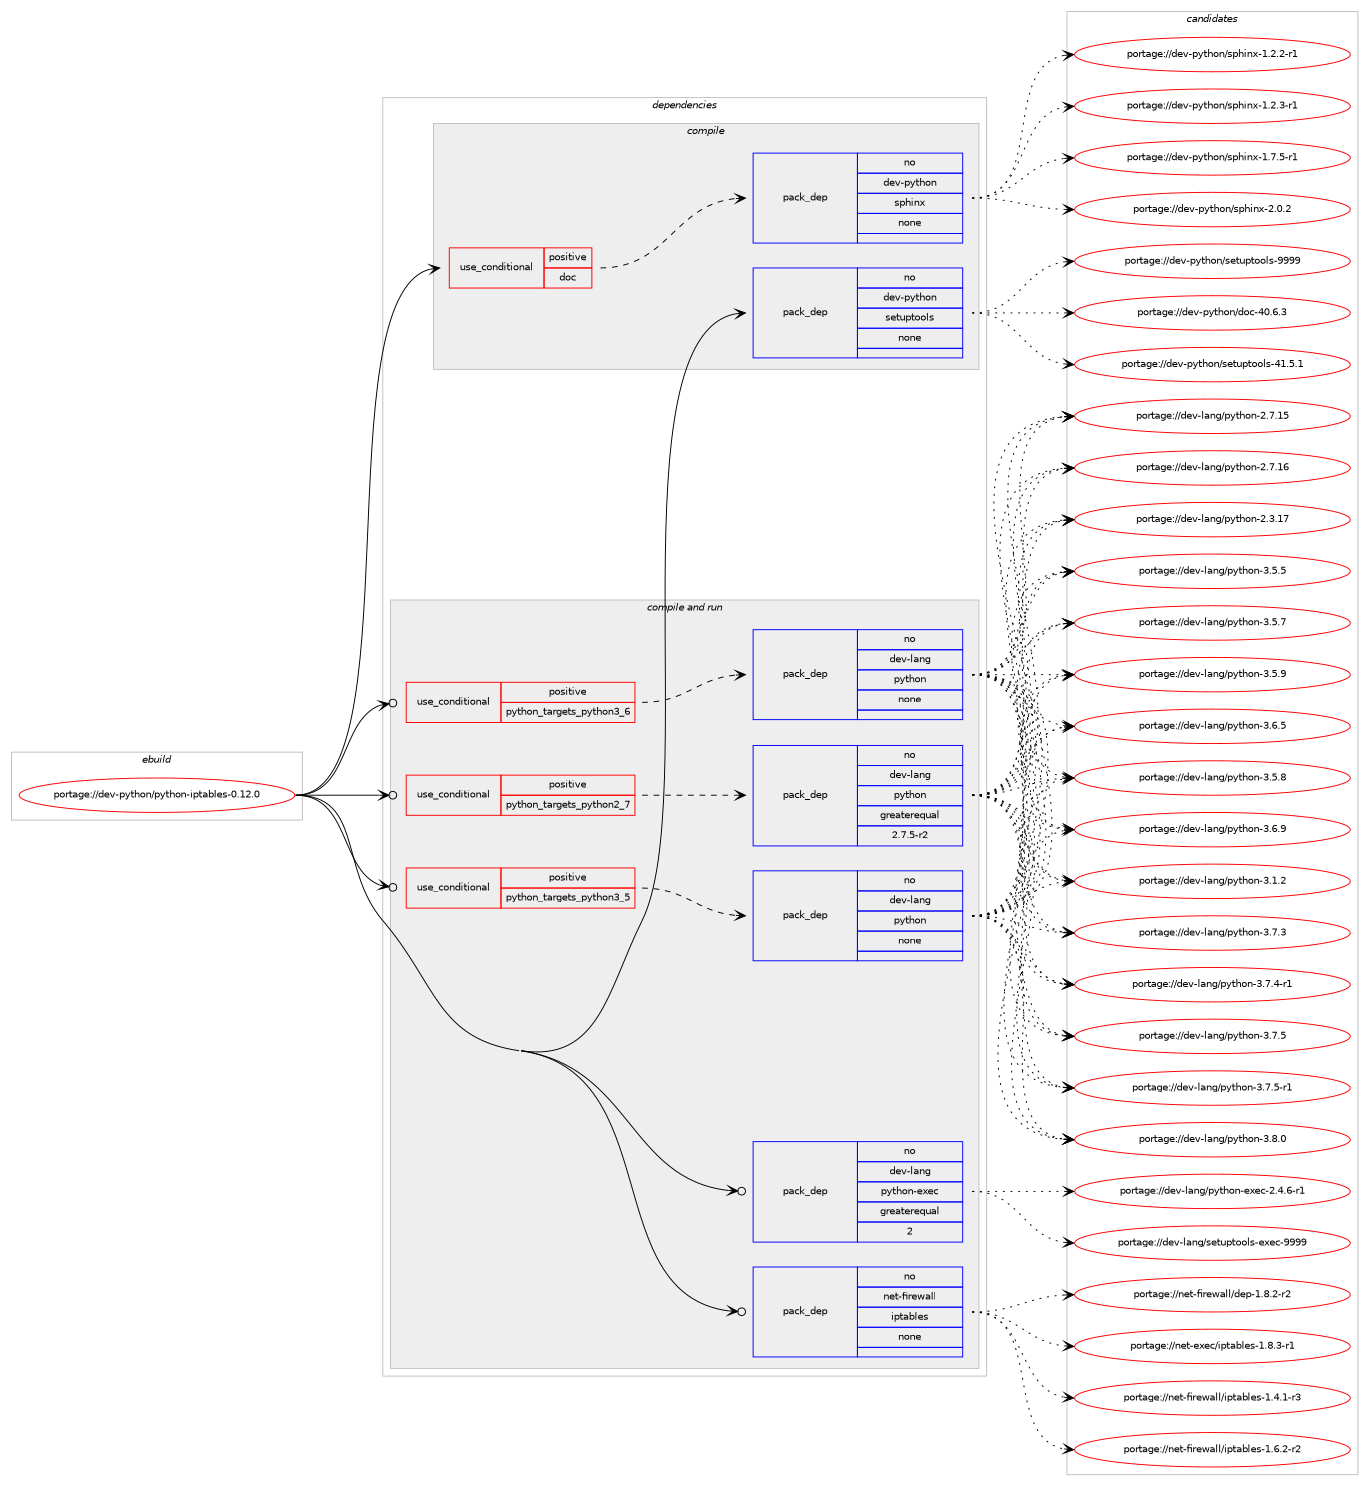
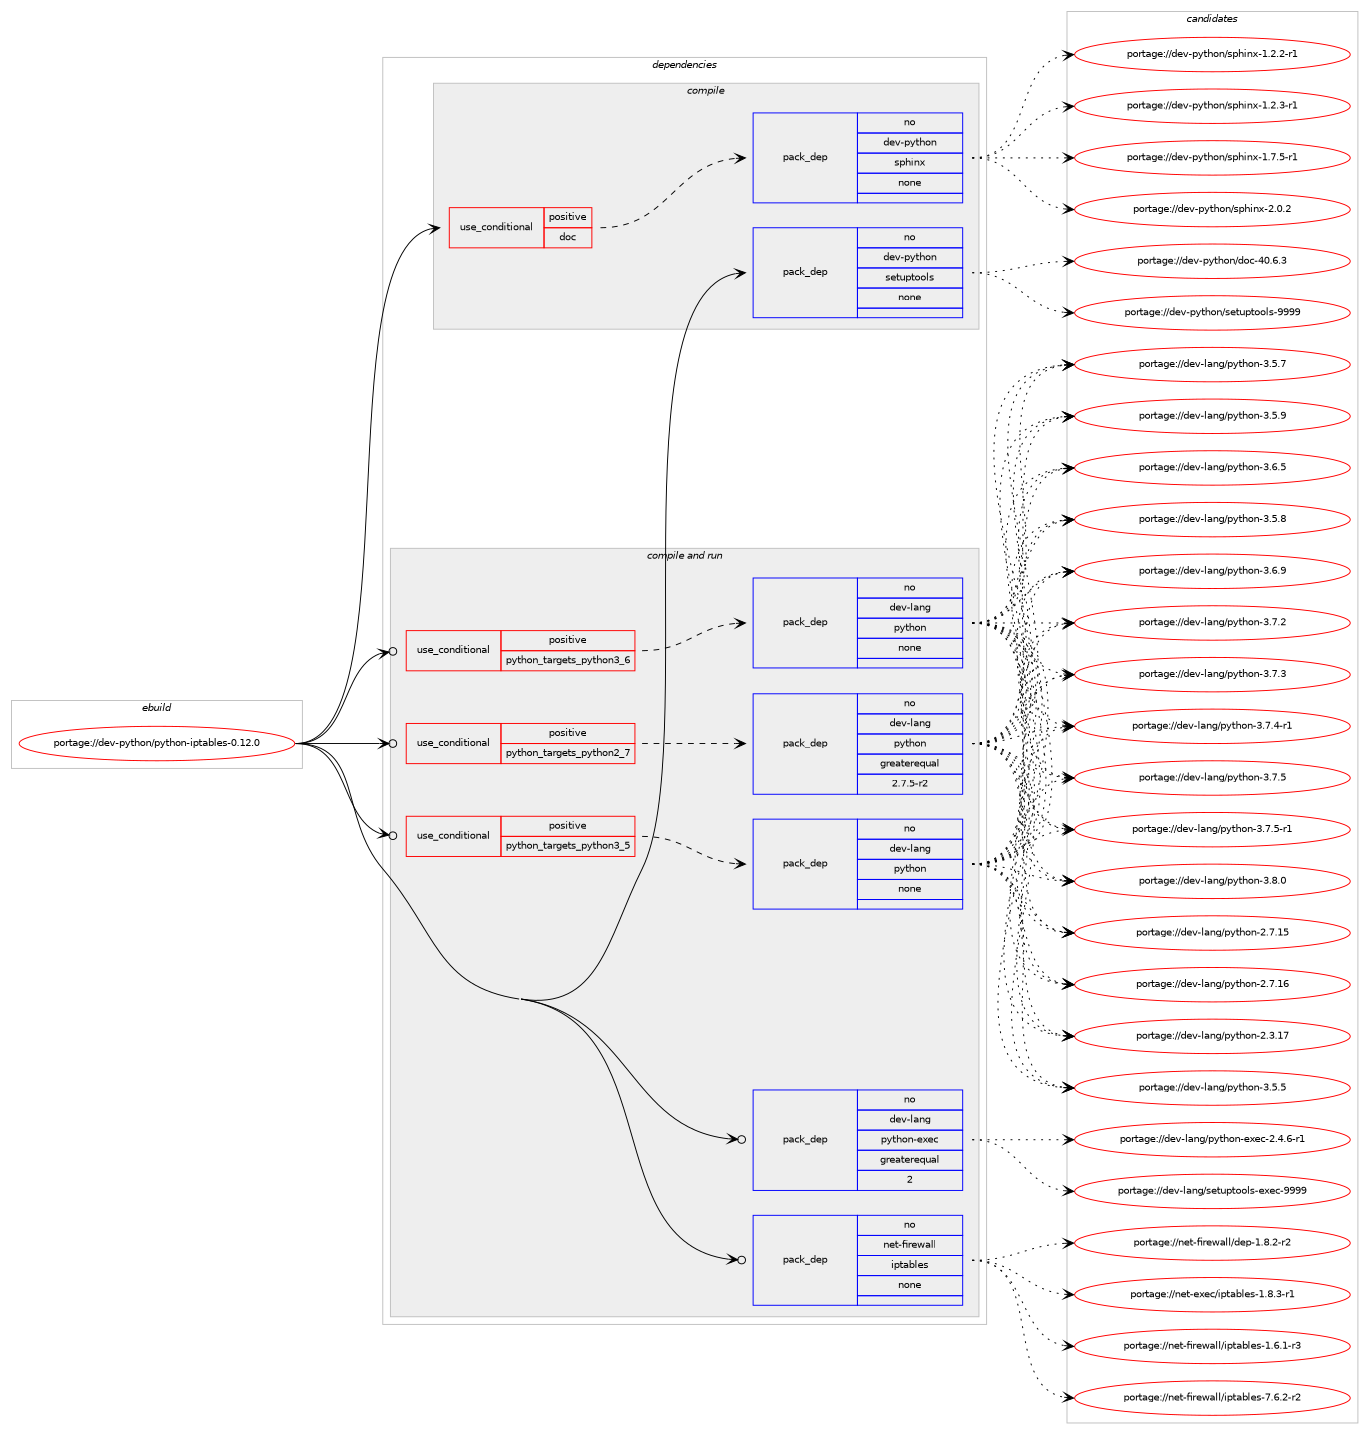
(1212, 365) -> none
(1212, 881) -> (1212, 623)
(1212, 1398) -> (1212, 1346)
(1212, 1450) -> (1212, 1398)
